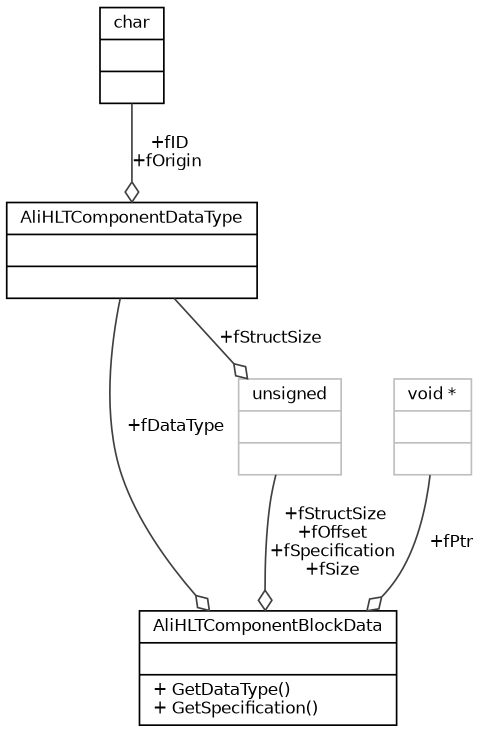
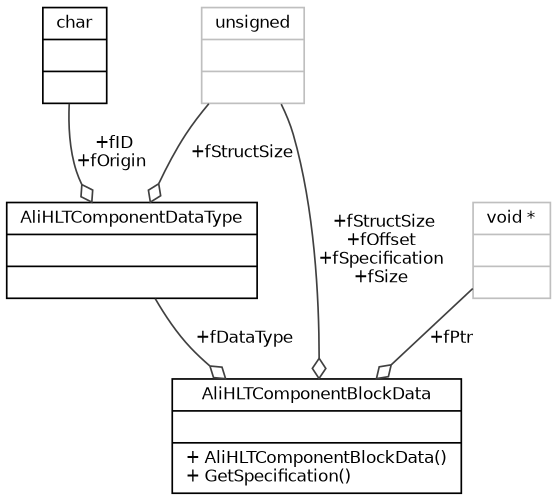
(204, 331) -> (181, 142)
(222, 690) -> (317, 458)
